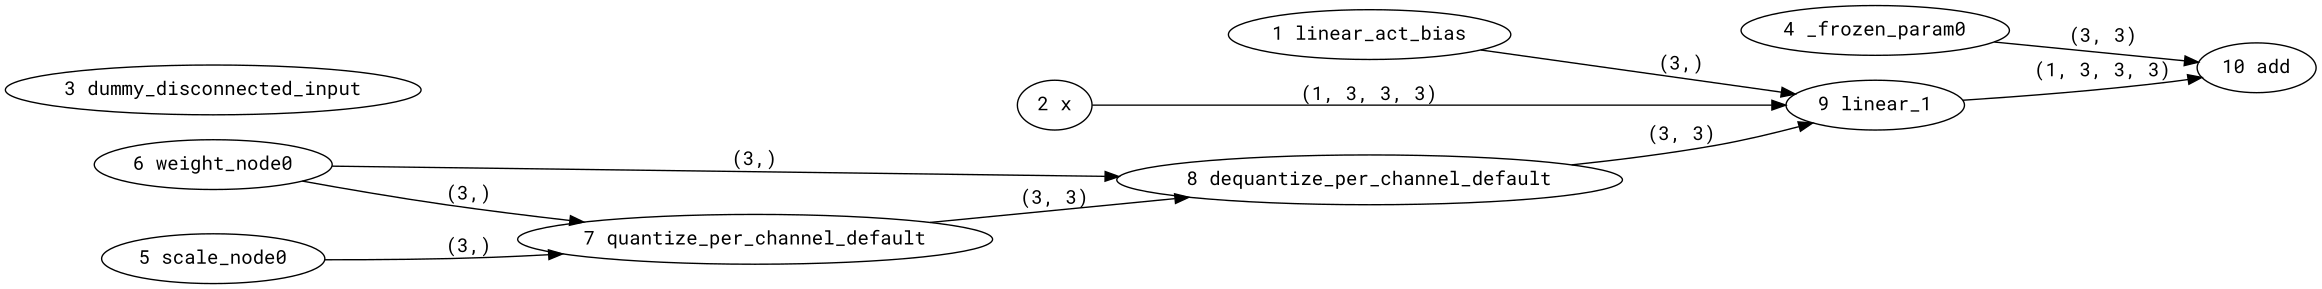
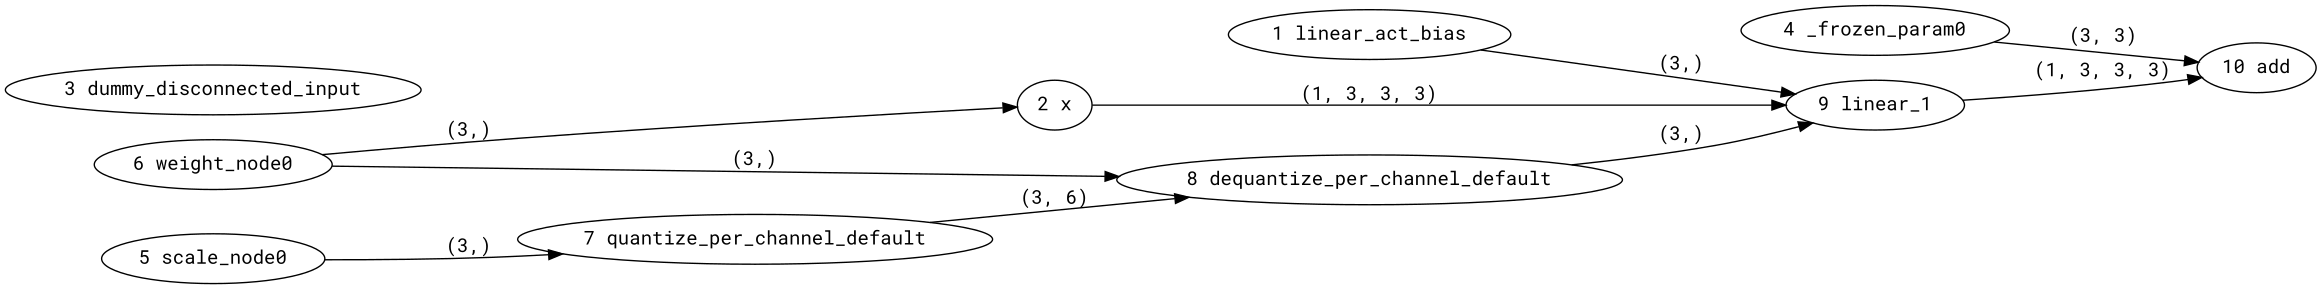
(1682, 135) -> (1682, 135)
(1055, 199) -> (1055, 199)
(436, 203) -> (662, 128)
